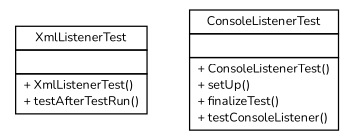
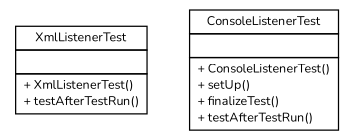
(263, 118) -> (255, 118)
